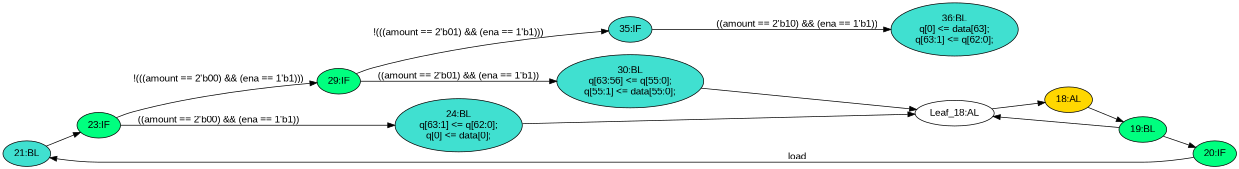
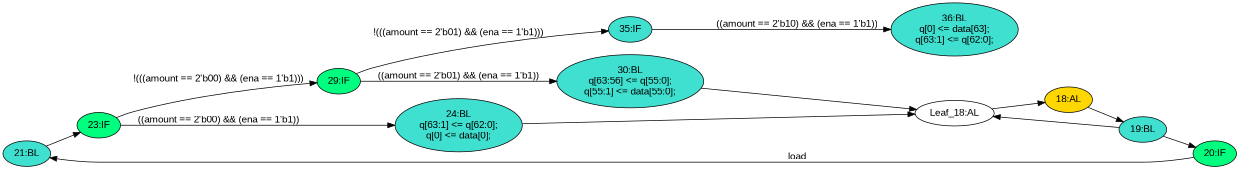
(1143, 130) -> (1143, 130)
